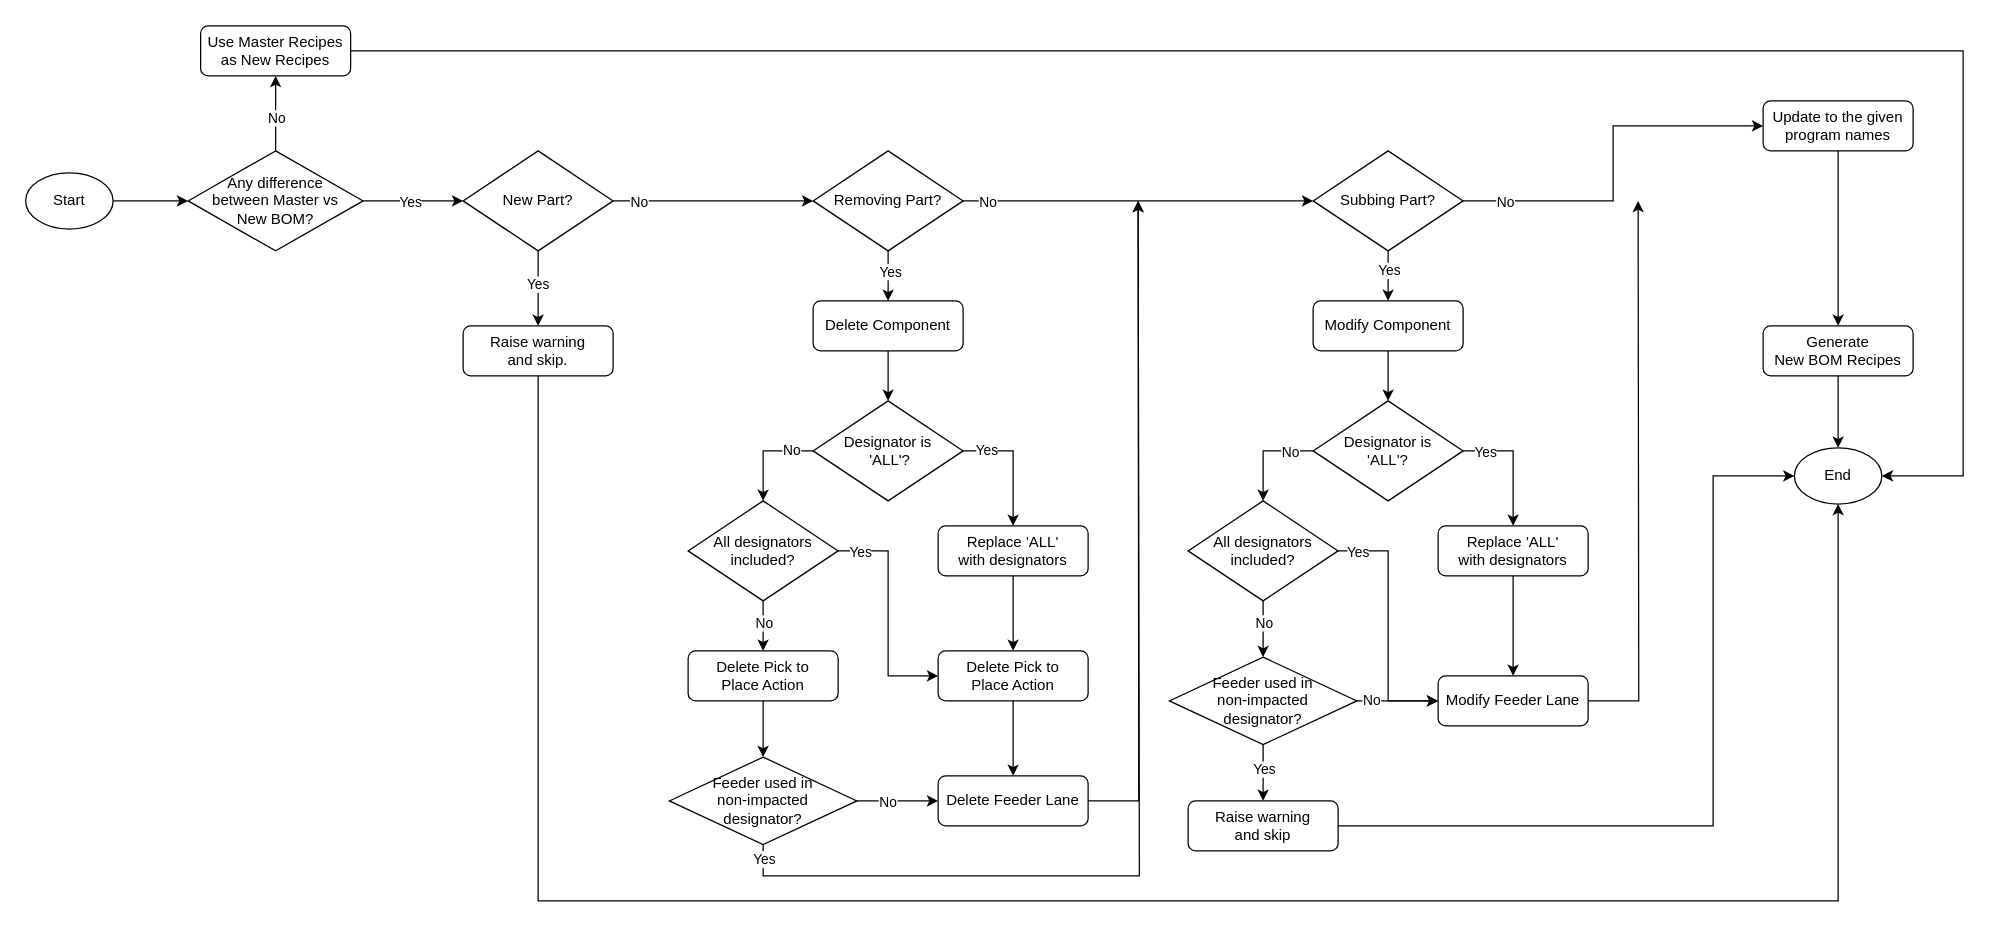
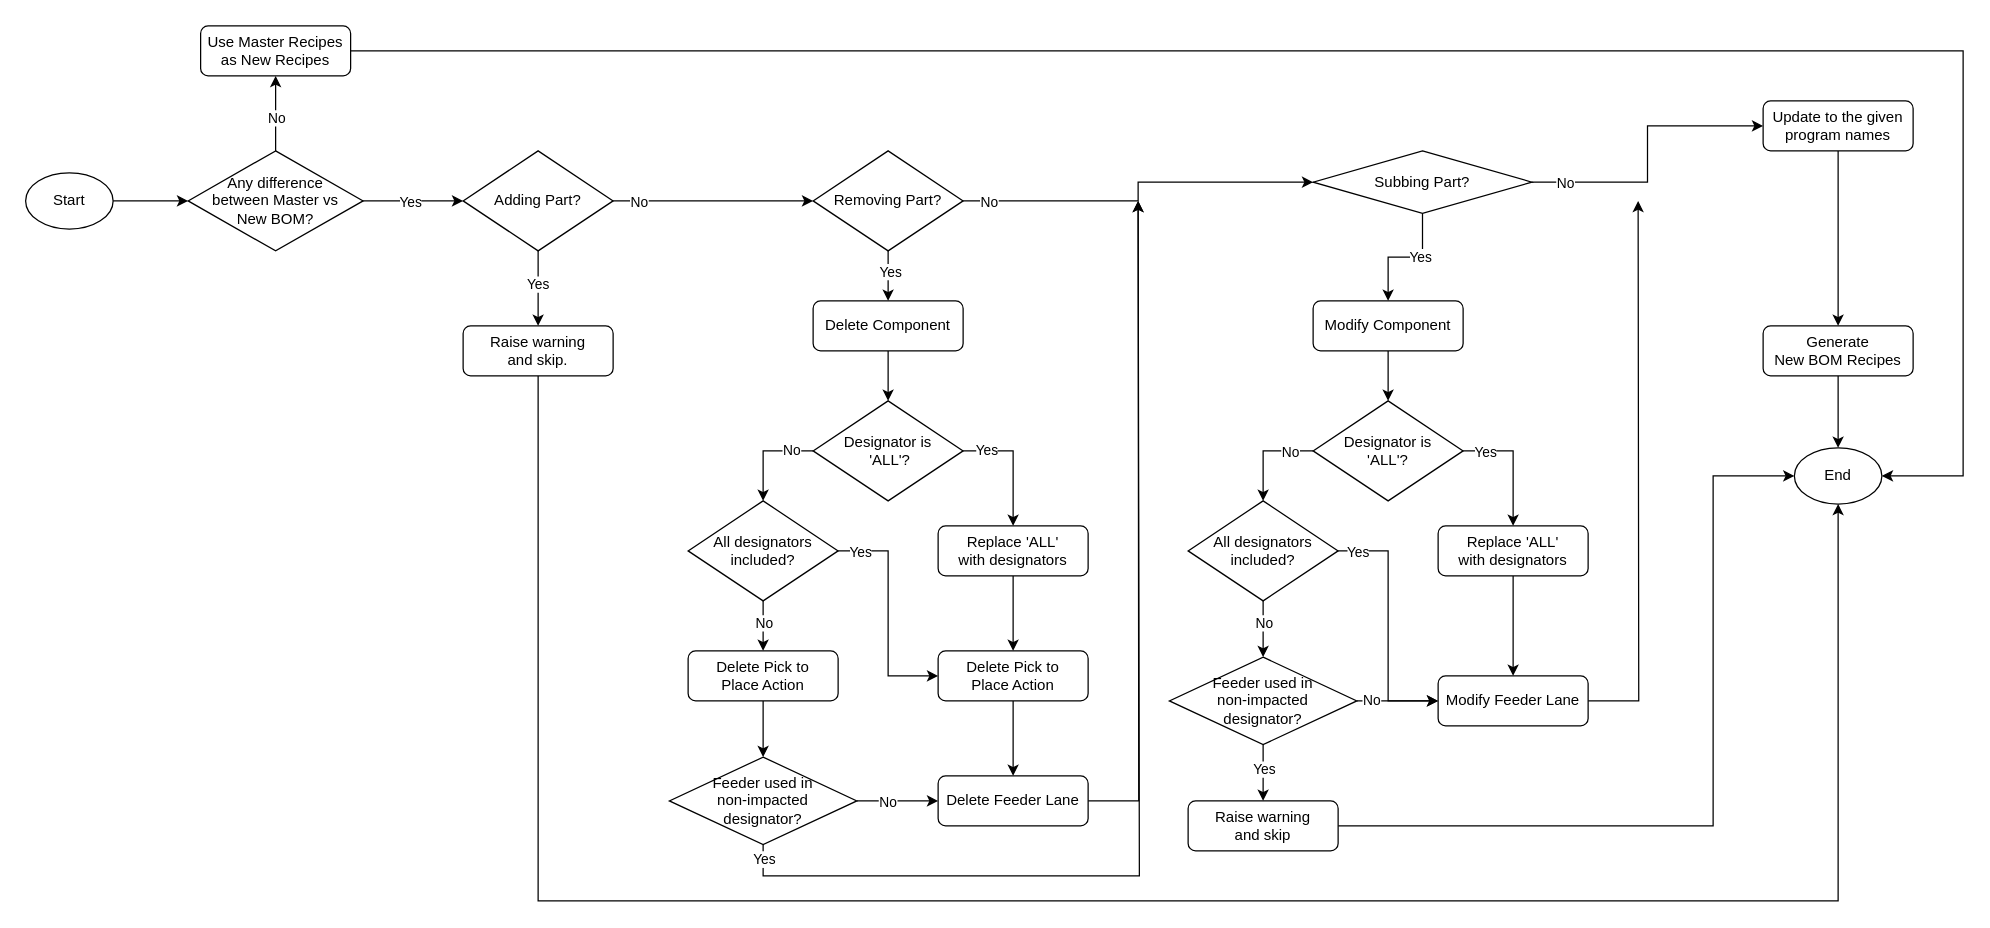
(538, 201) -> (538, 201)
(1388, 201) -> (1423, 182)
